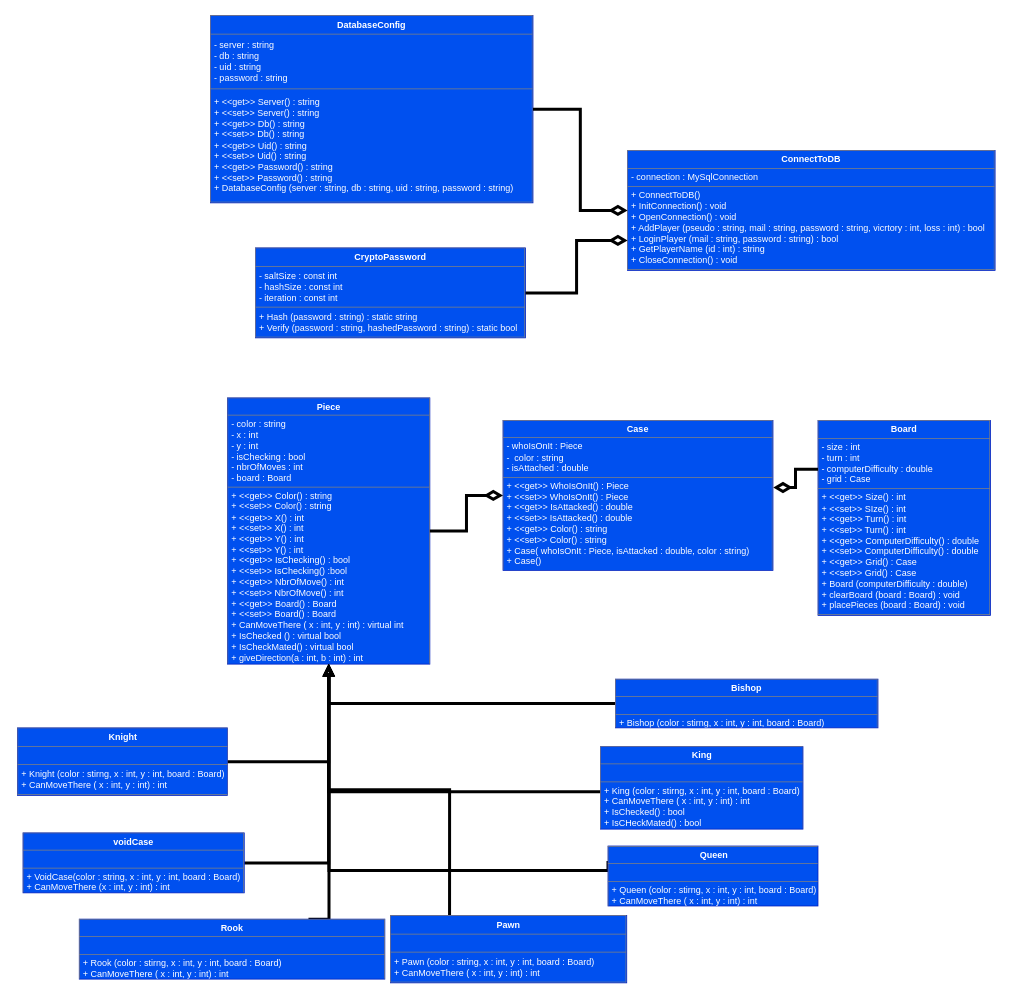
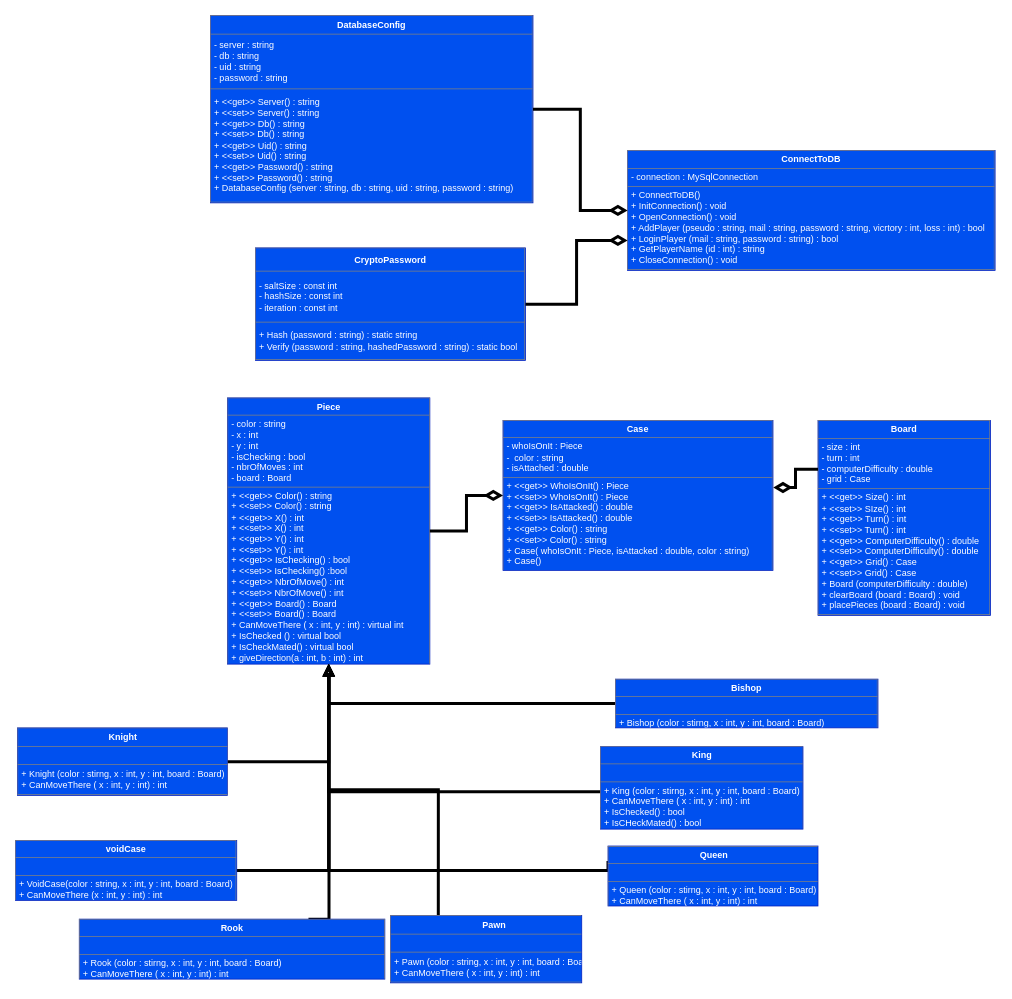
(390, 293) -> (390, 304)
(134, 863) -> (126, 870)
(509, 949) -> (486, 949)
